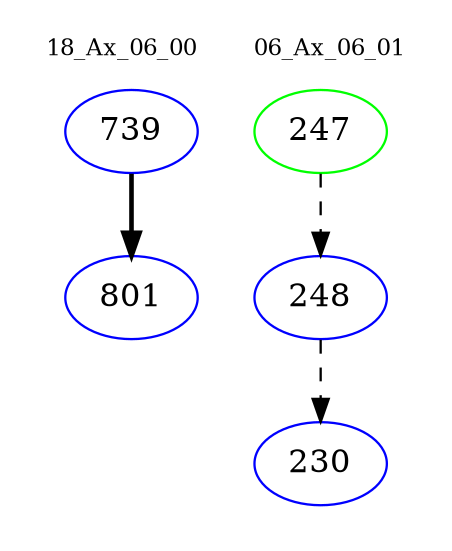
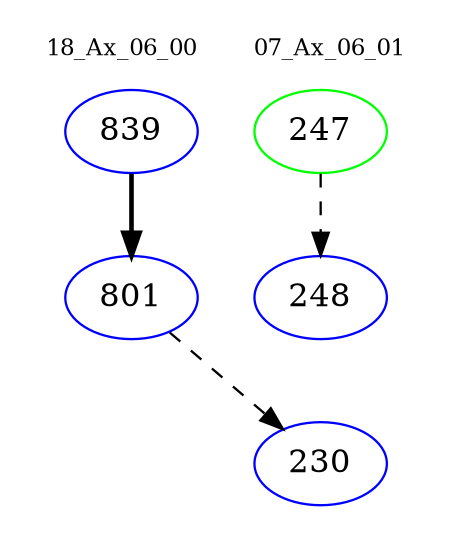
(330, 50) -> (330, 50)
(131, 131) -> (131, 131)
(321, 369) -> (217, 373)
